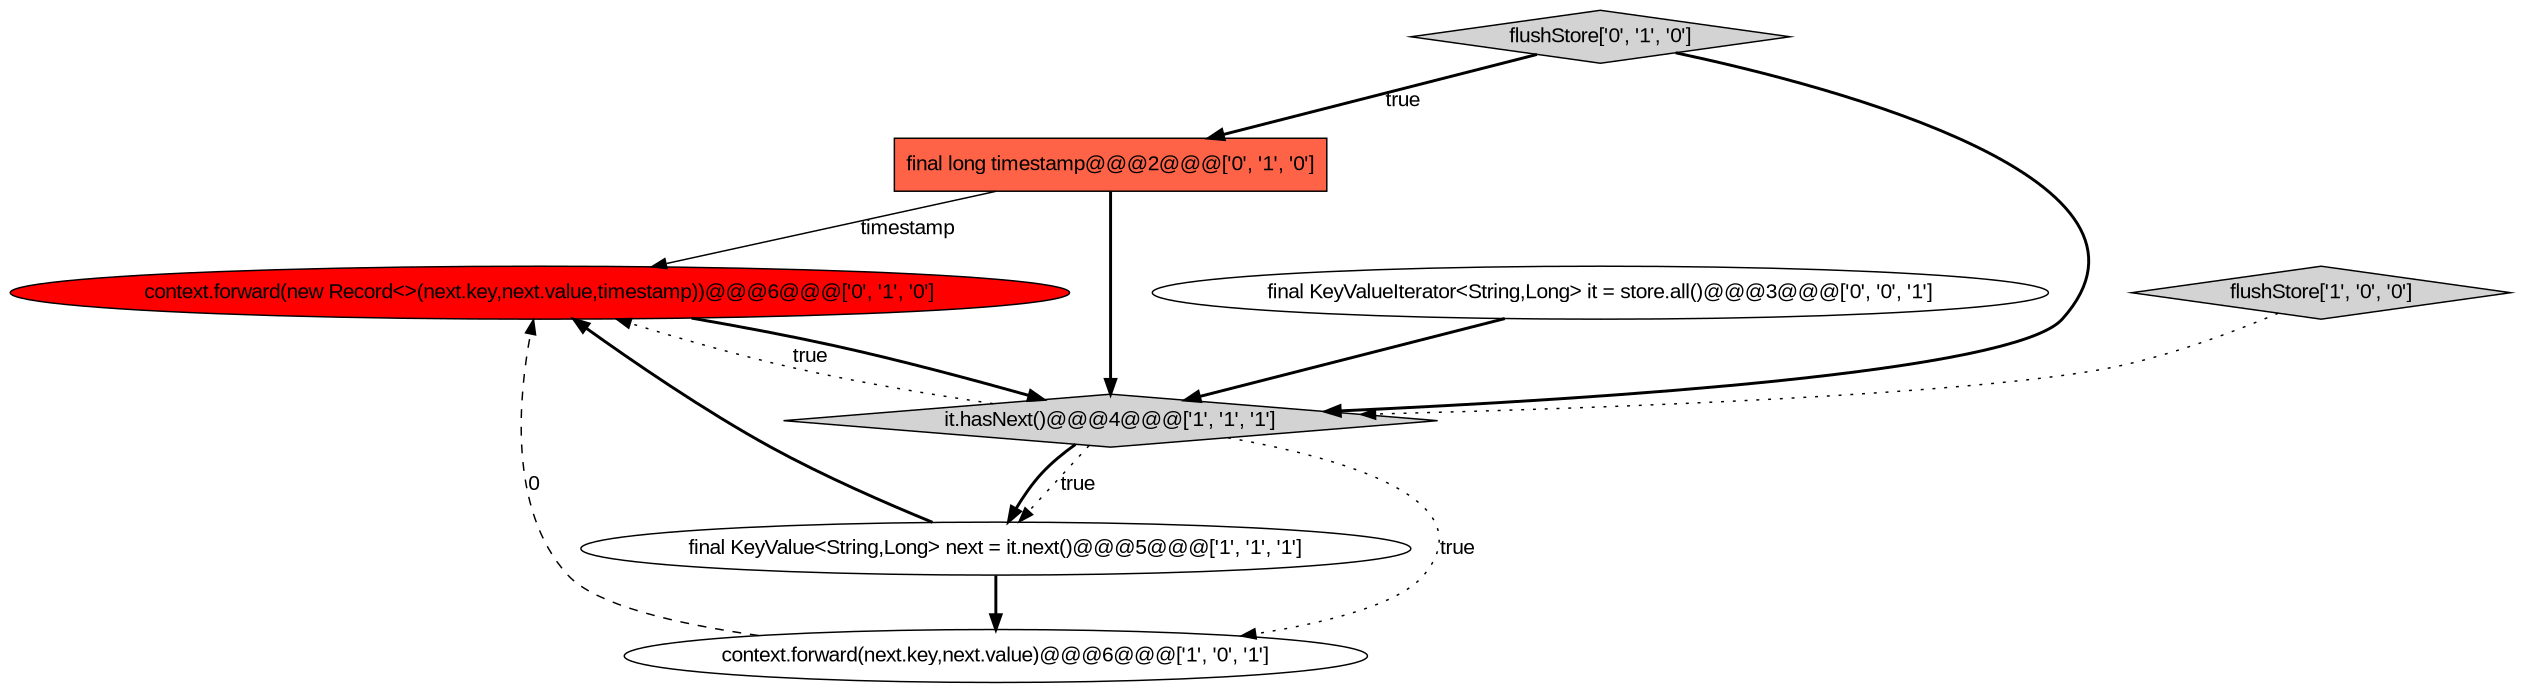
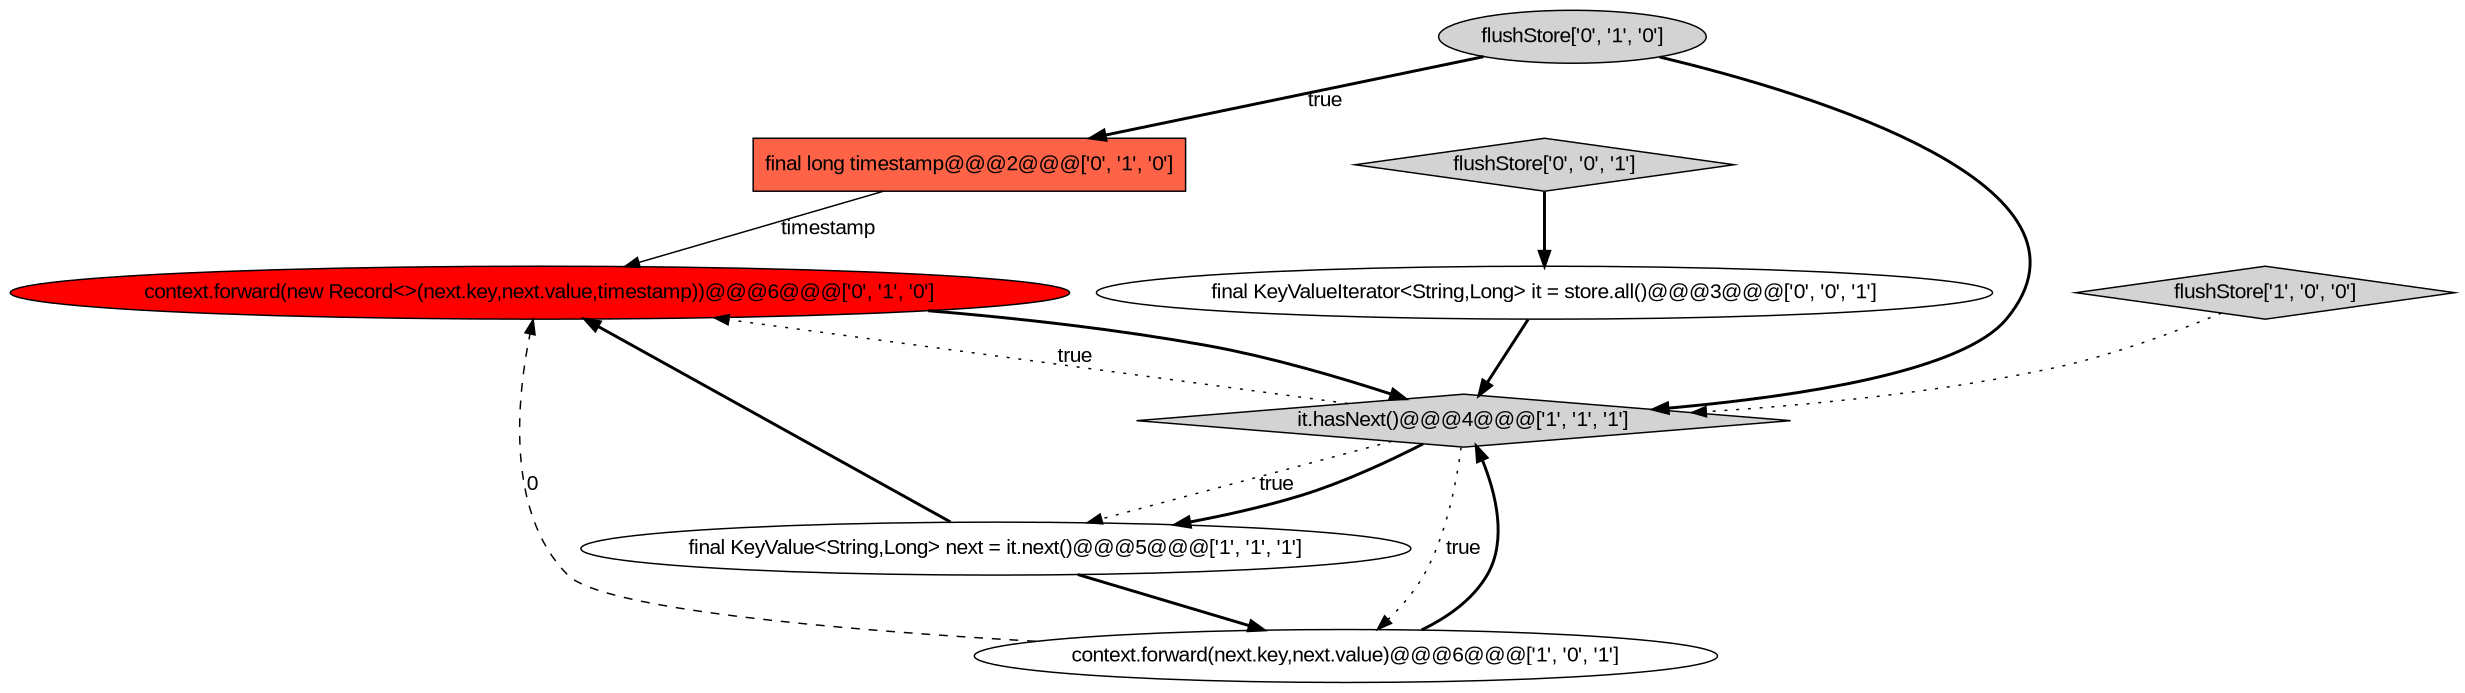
(1600, 37) -> (1572, 37)
none -> (1545, 165)
(1111, 285) -> (1494, 560)
